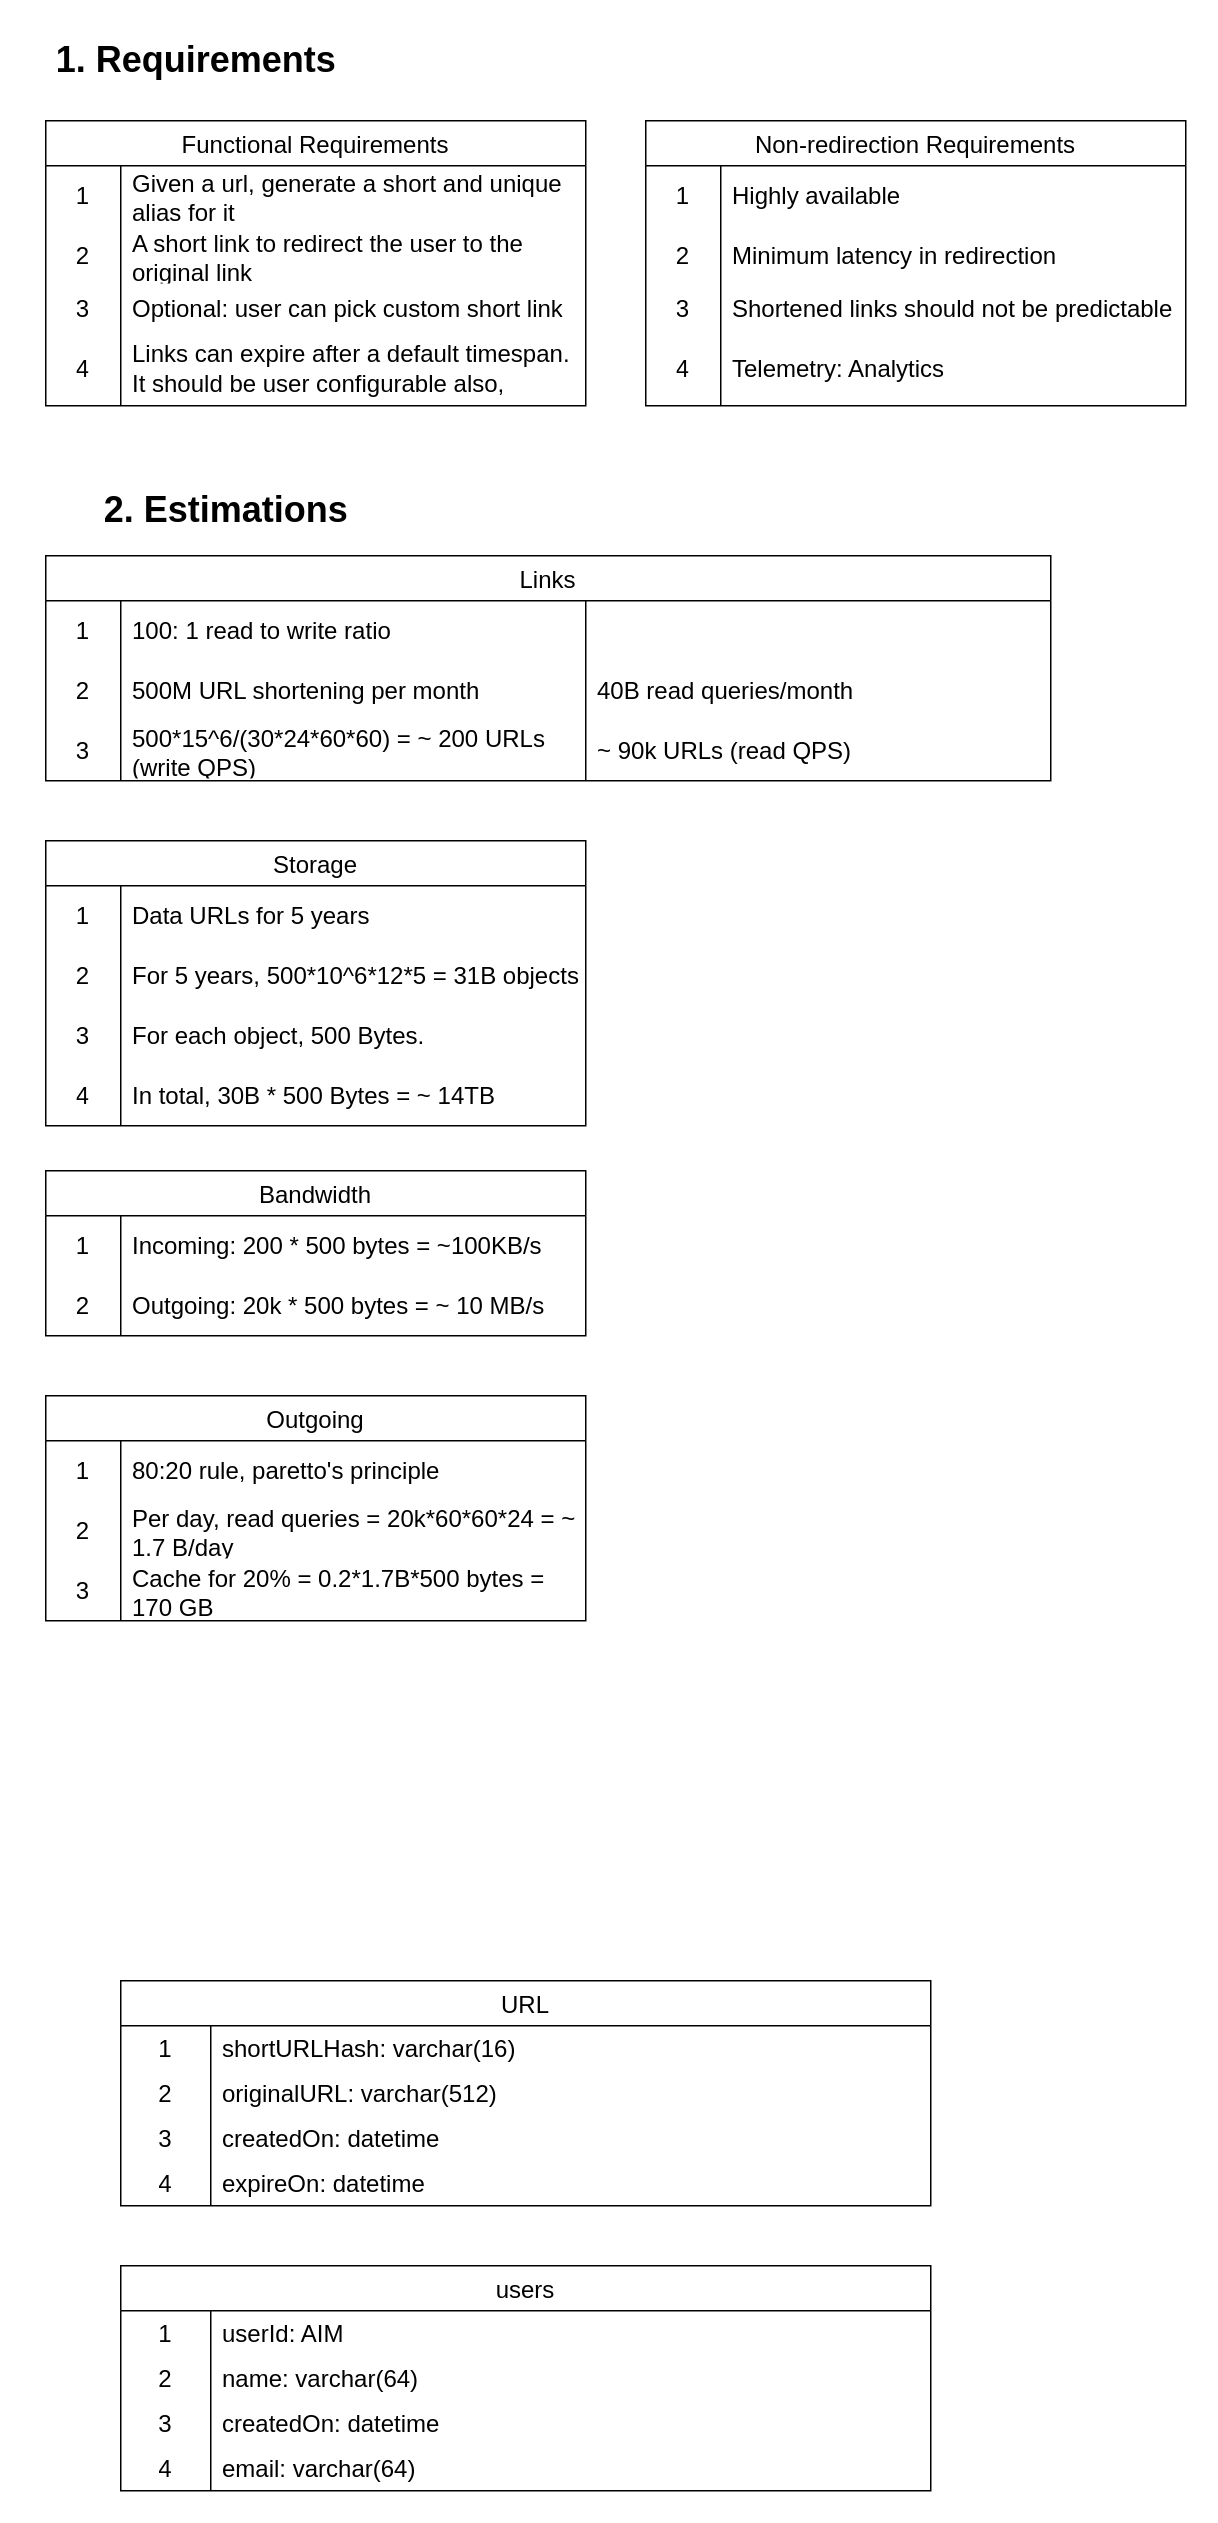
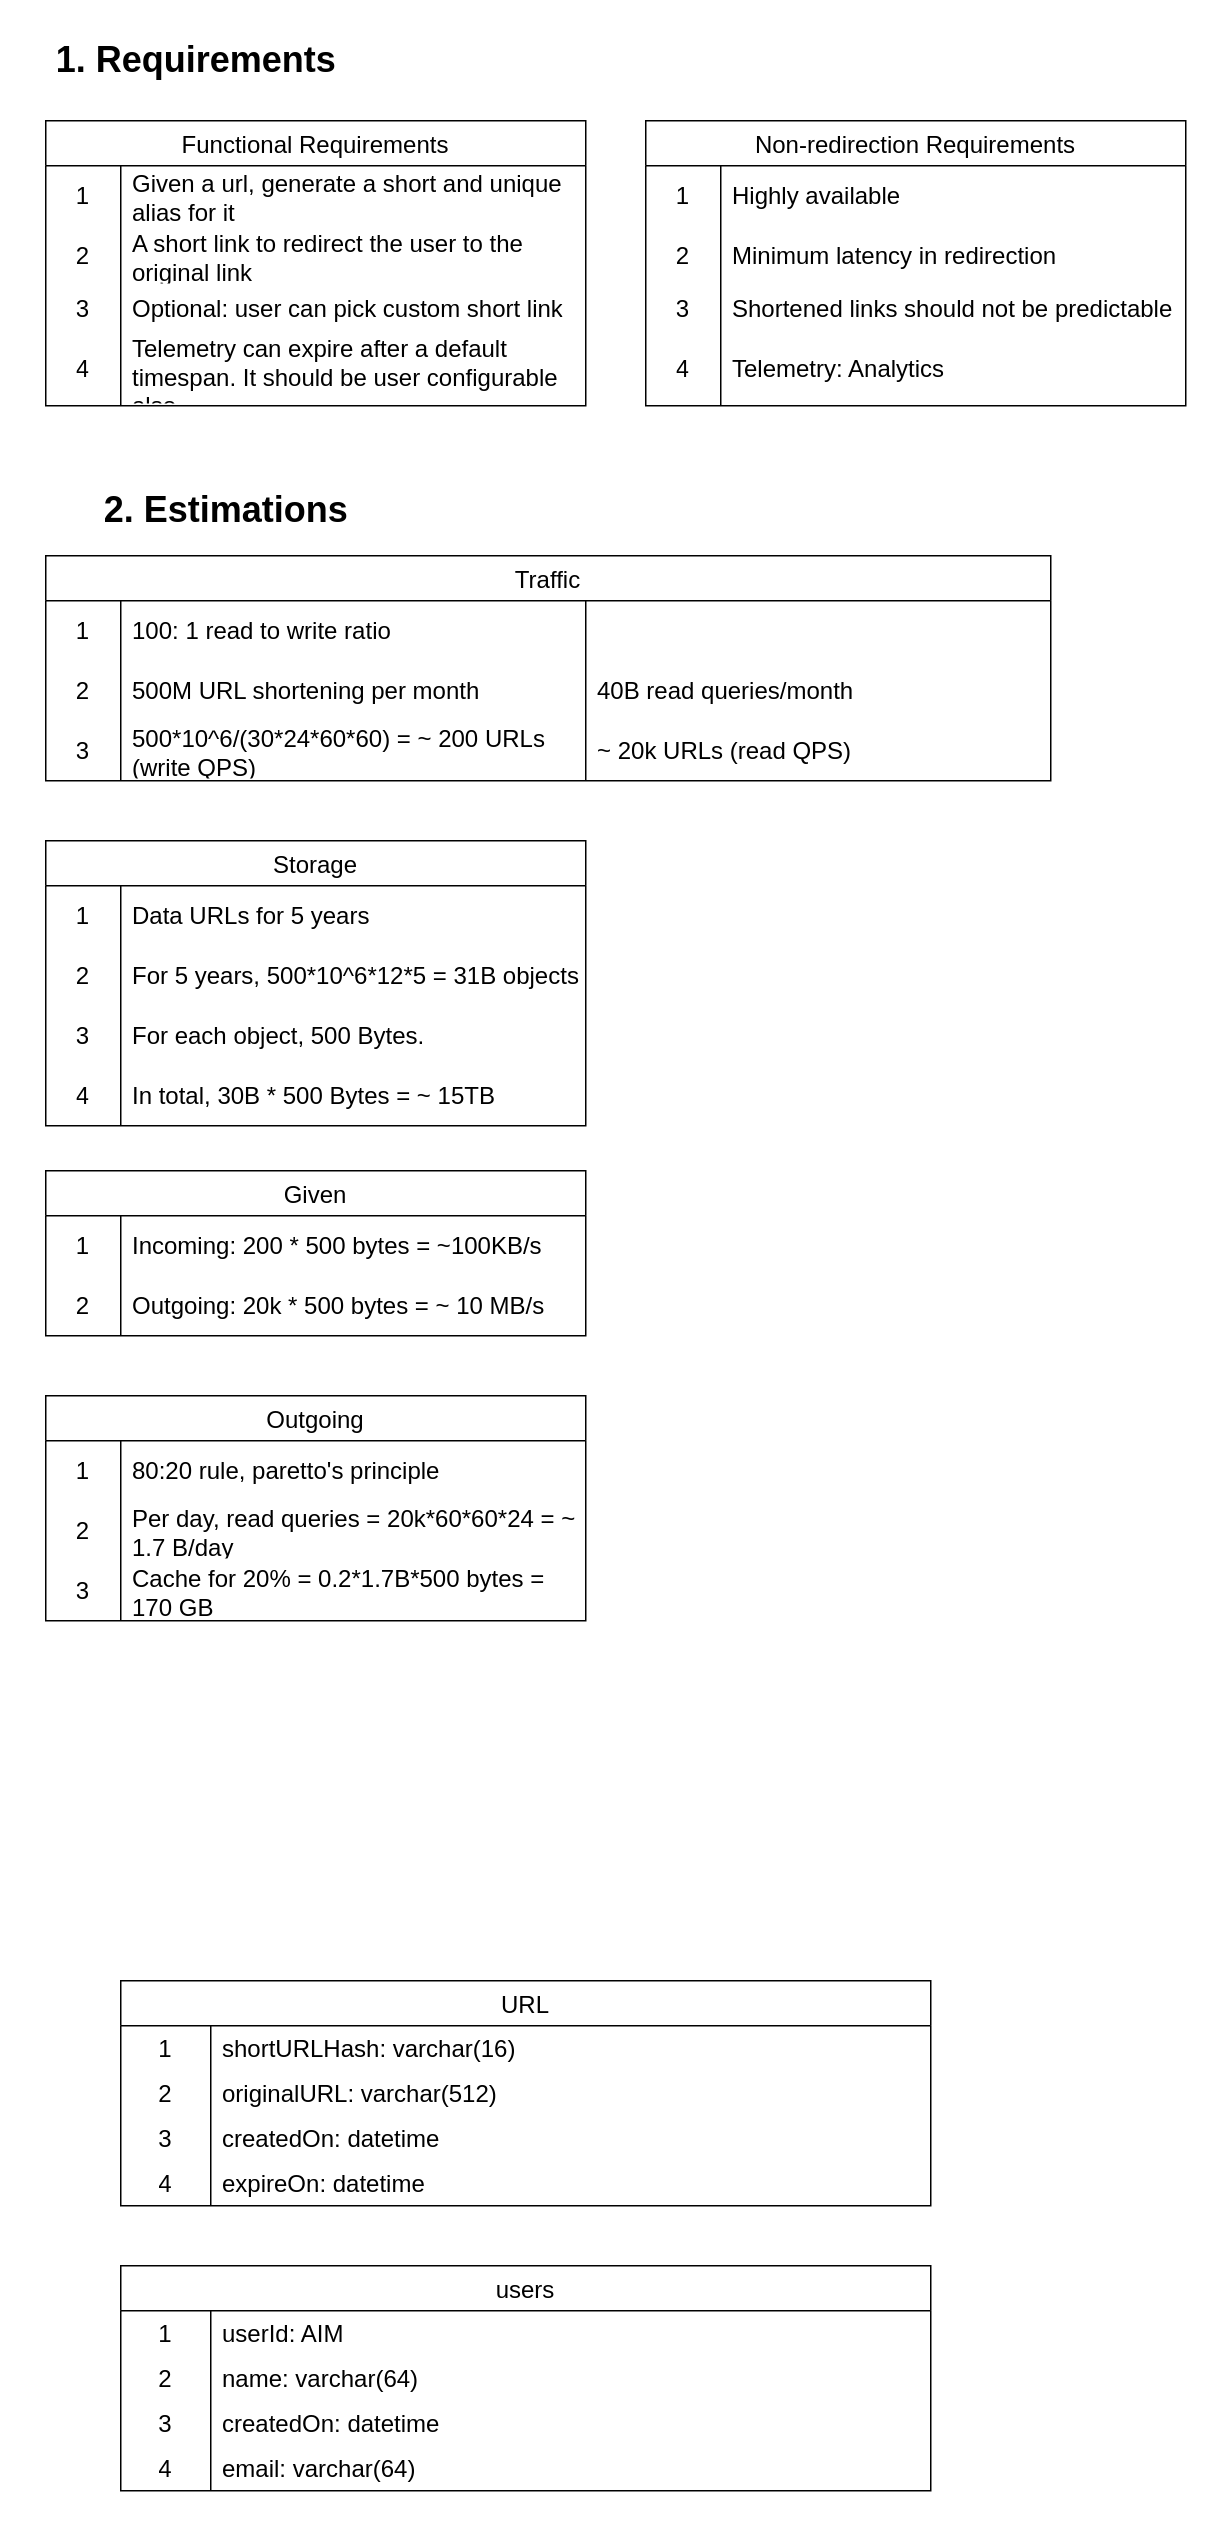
(359, 368) -> (359, 368)
(548, 580) -> (548, 580)
(359, 751) -> (359, 751)
(726, 751) -> (726, 751)
(330, 1096) -> (330, 1096)
(315, 1195) -> (315, 1195)
